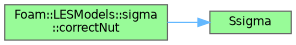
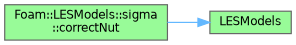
(251, 22) -> (251, 22)
